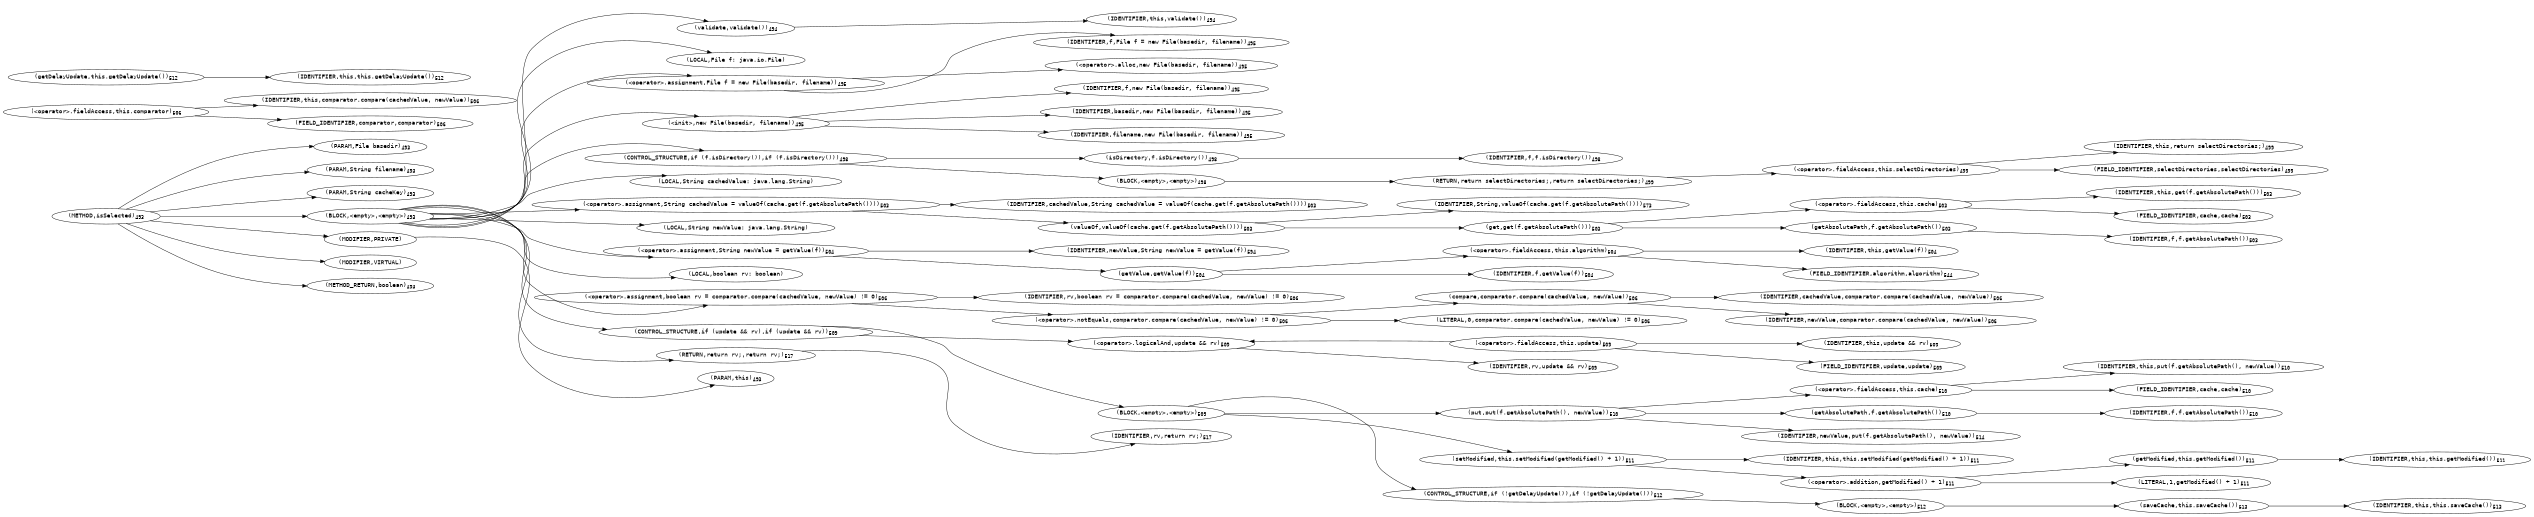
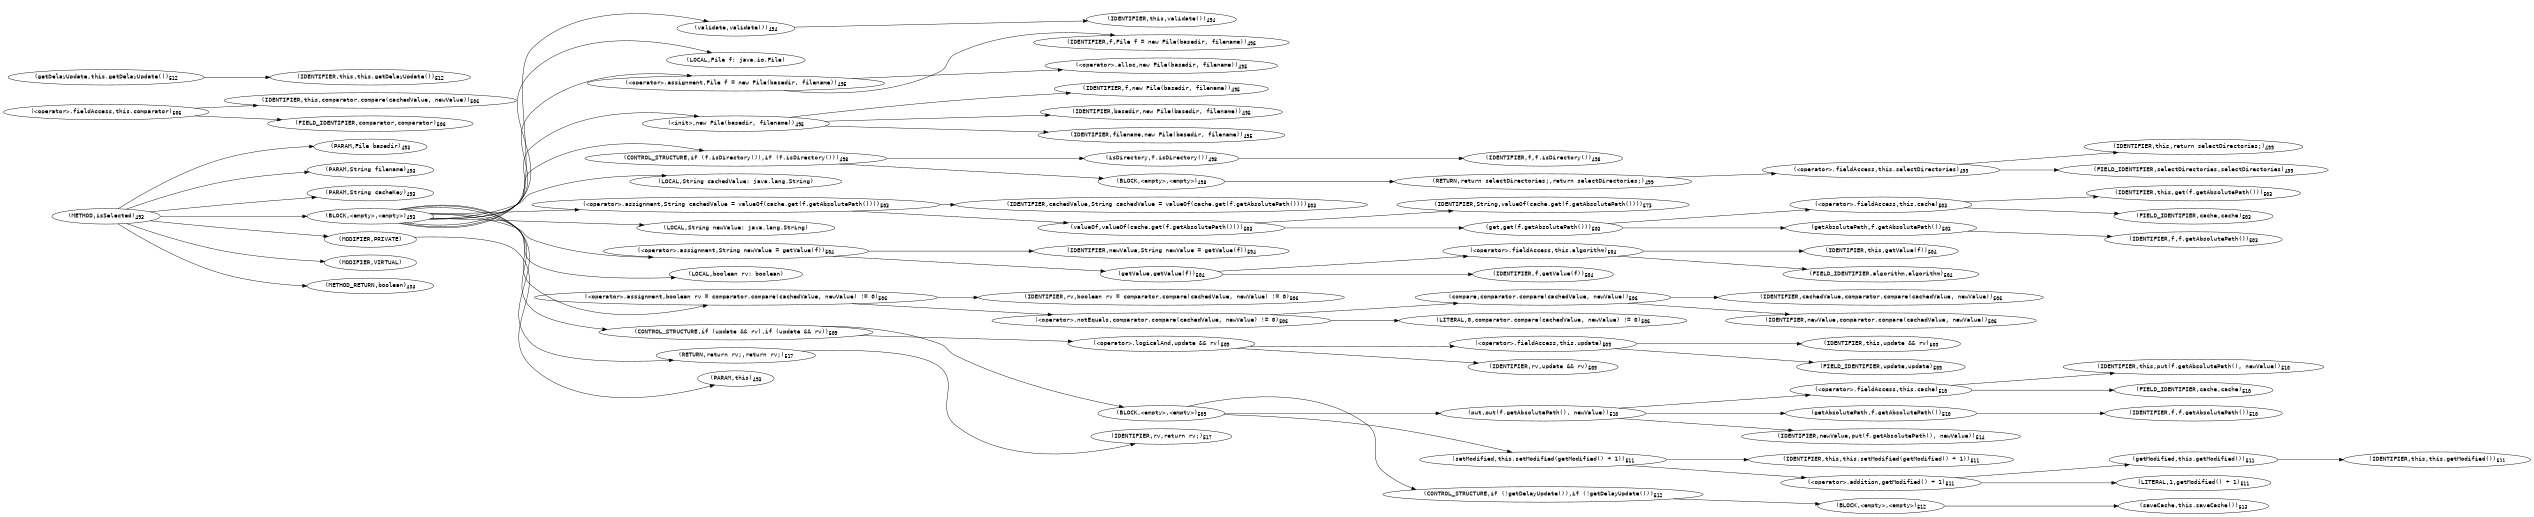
(1948, 274) -> (1948, 274)
(1354, 341) -> (1350, 347)
(2437, 506) -> none
